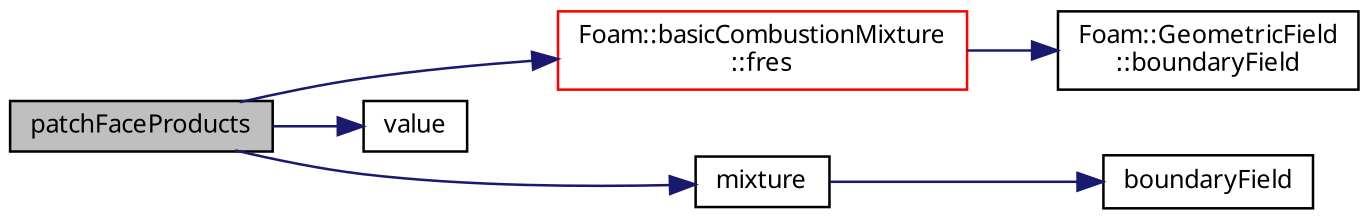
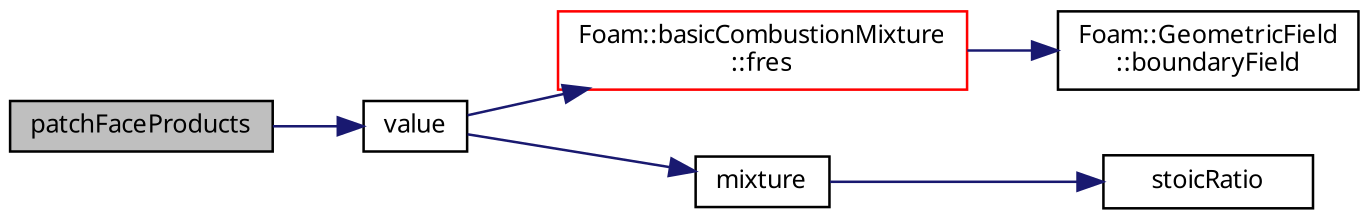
(385, 75) -> (516, 105)
(451, 182) -> (569, 151)
(1208, 182) -> (1208, 182)
